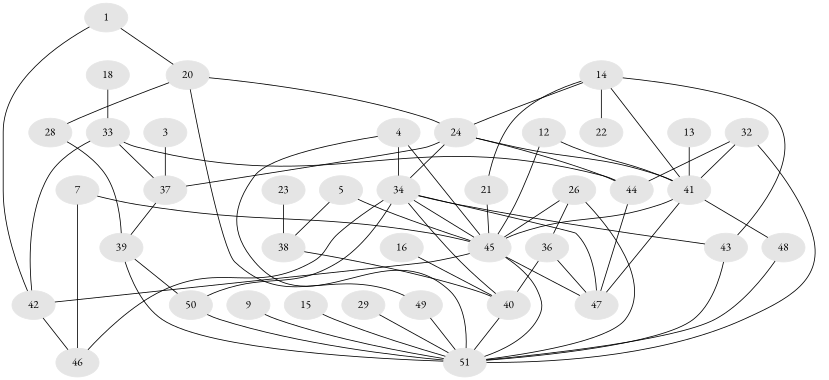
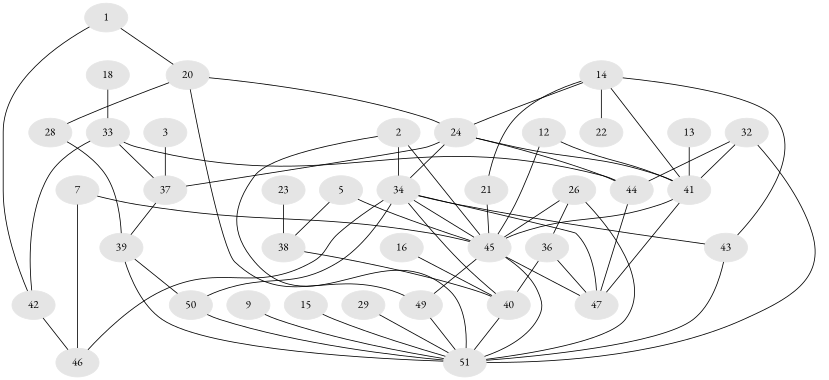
(399, 133) -> (399, 133)
(783, 248) -> none
(221, 284) -> (459, 273)
